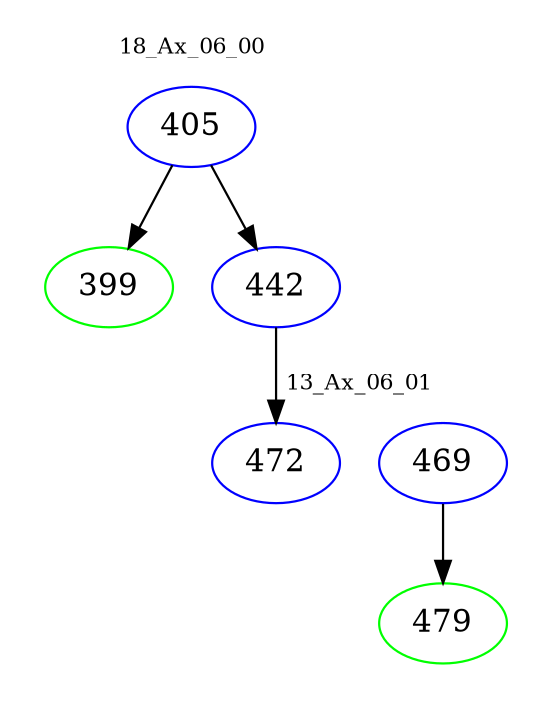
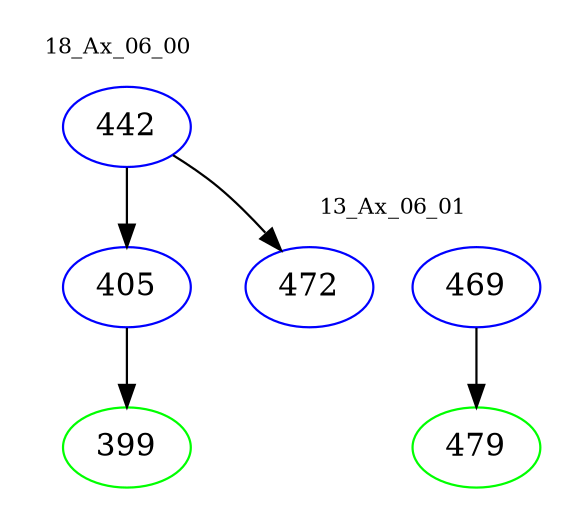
(228, 197) -> (127, 196)
